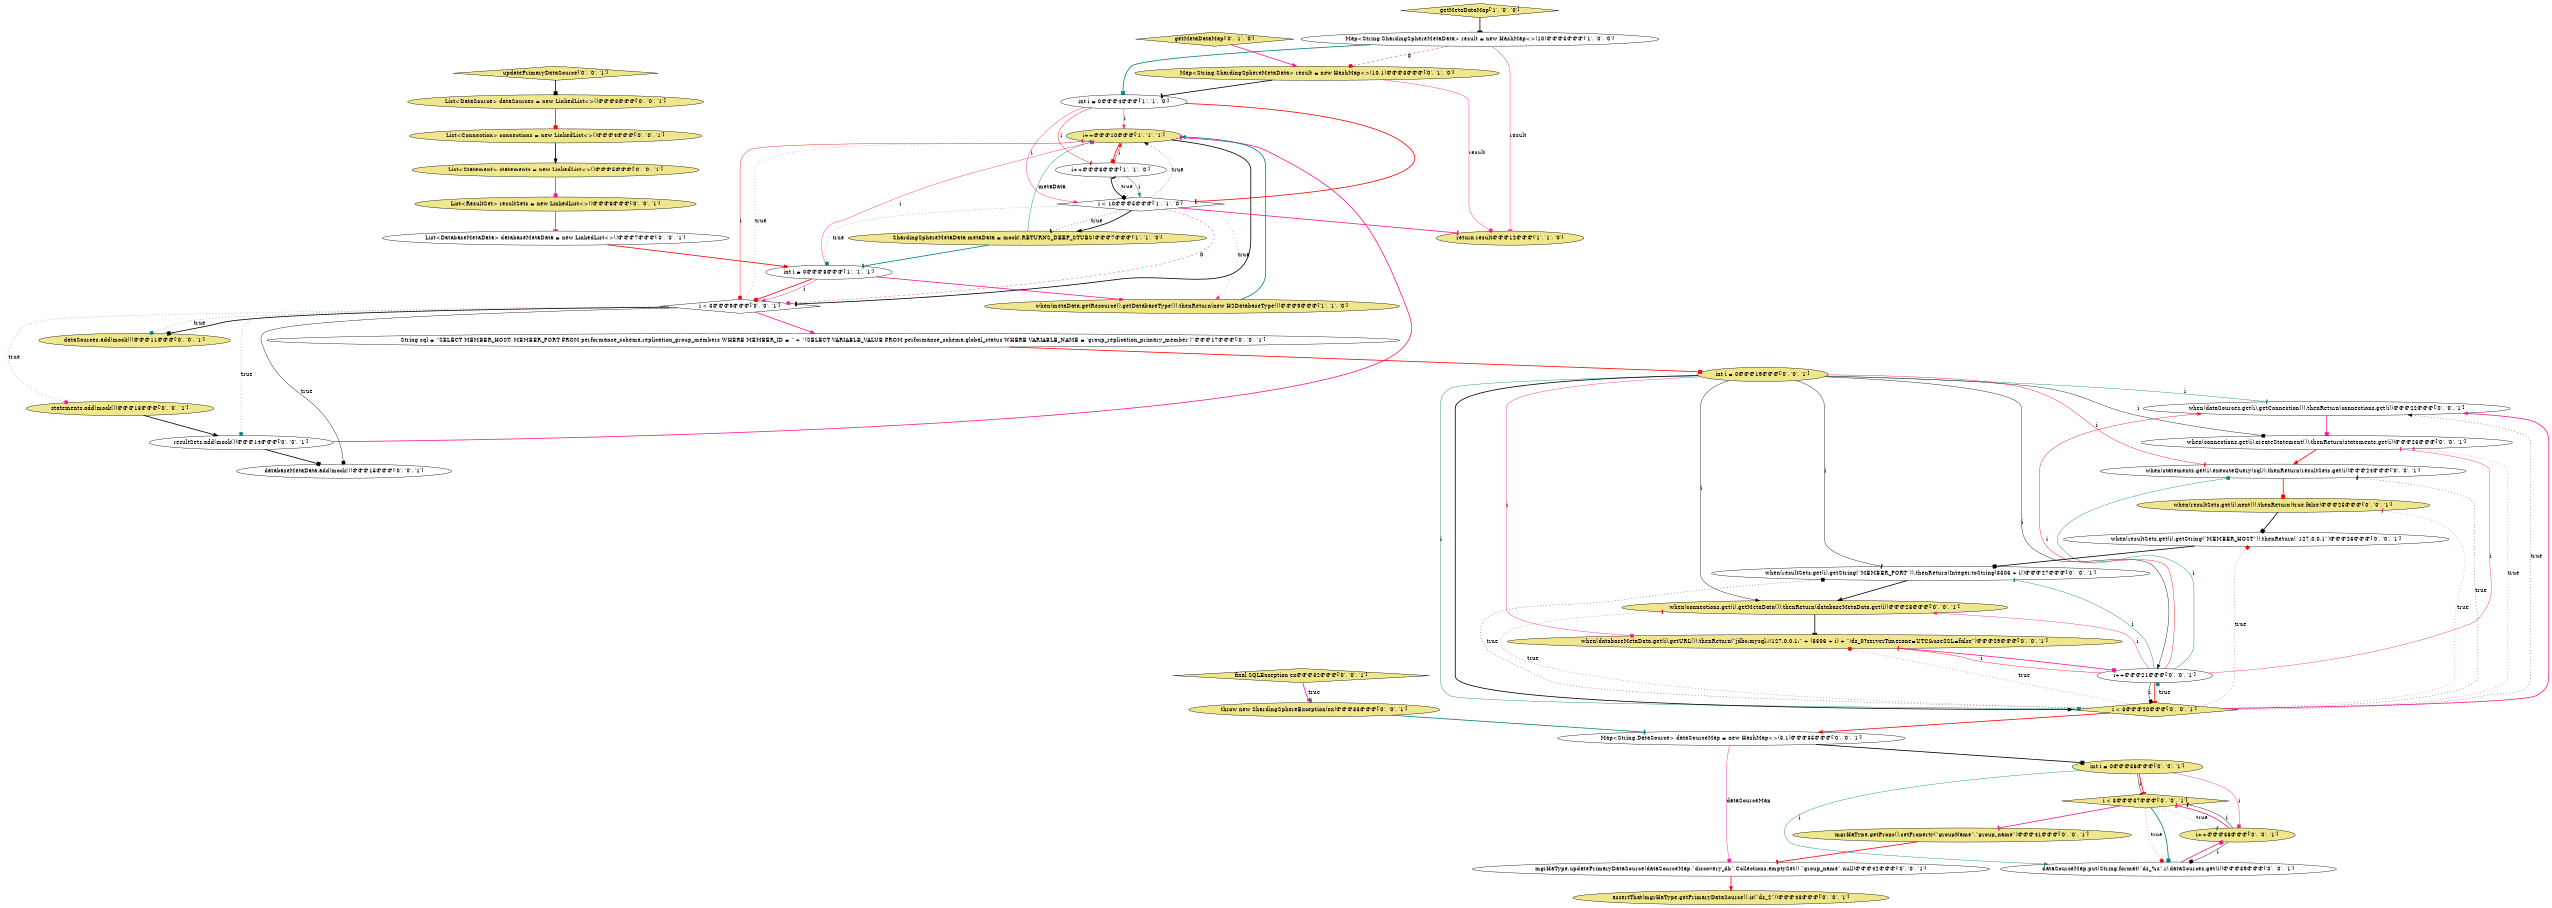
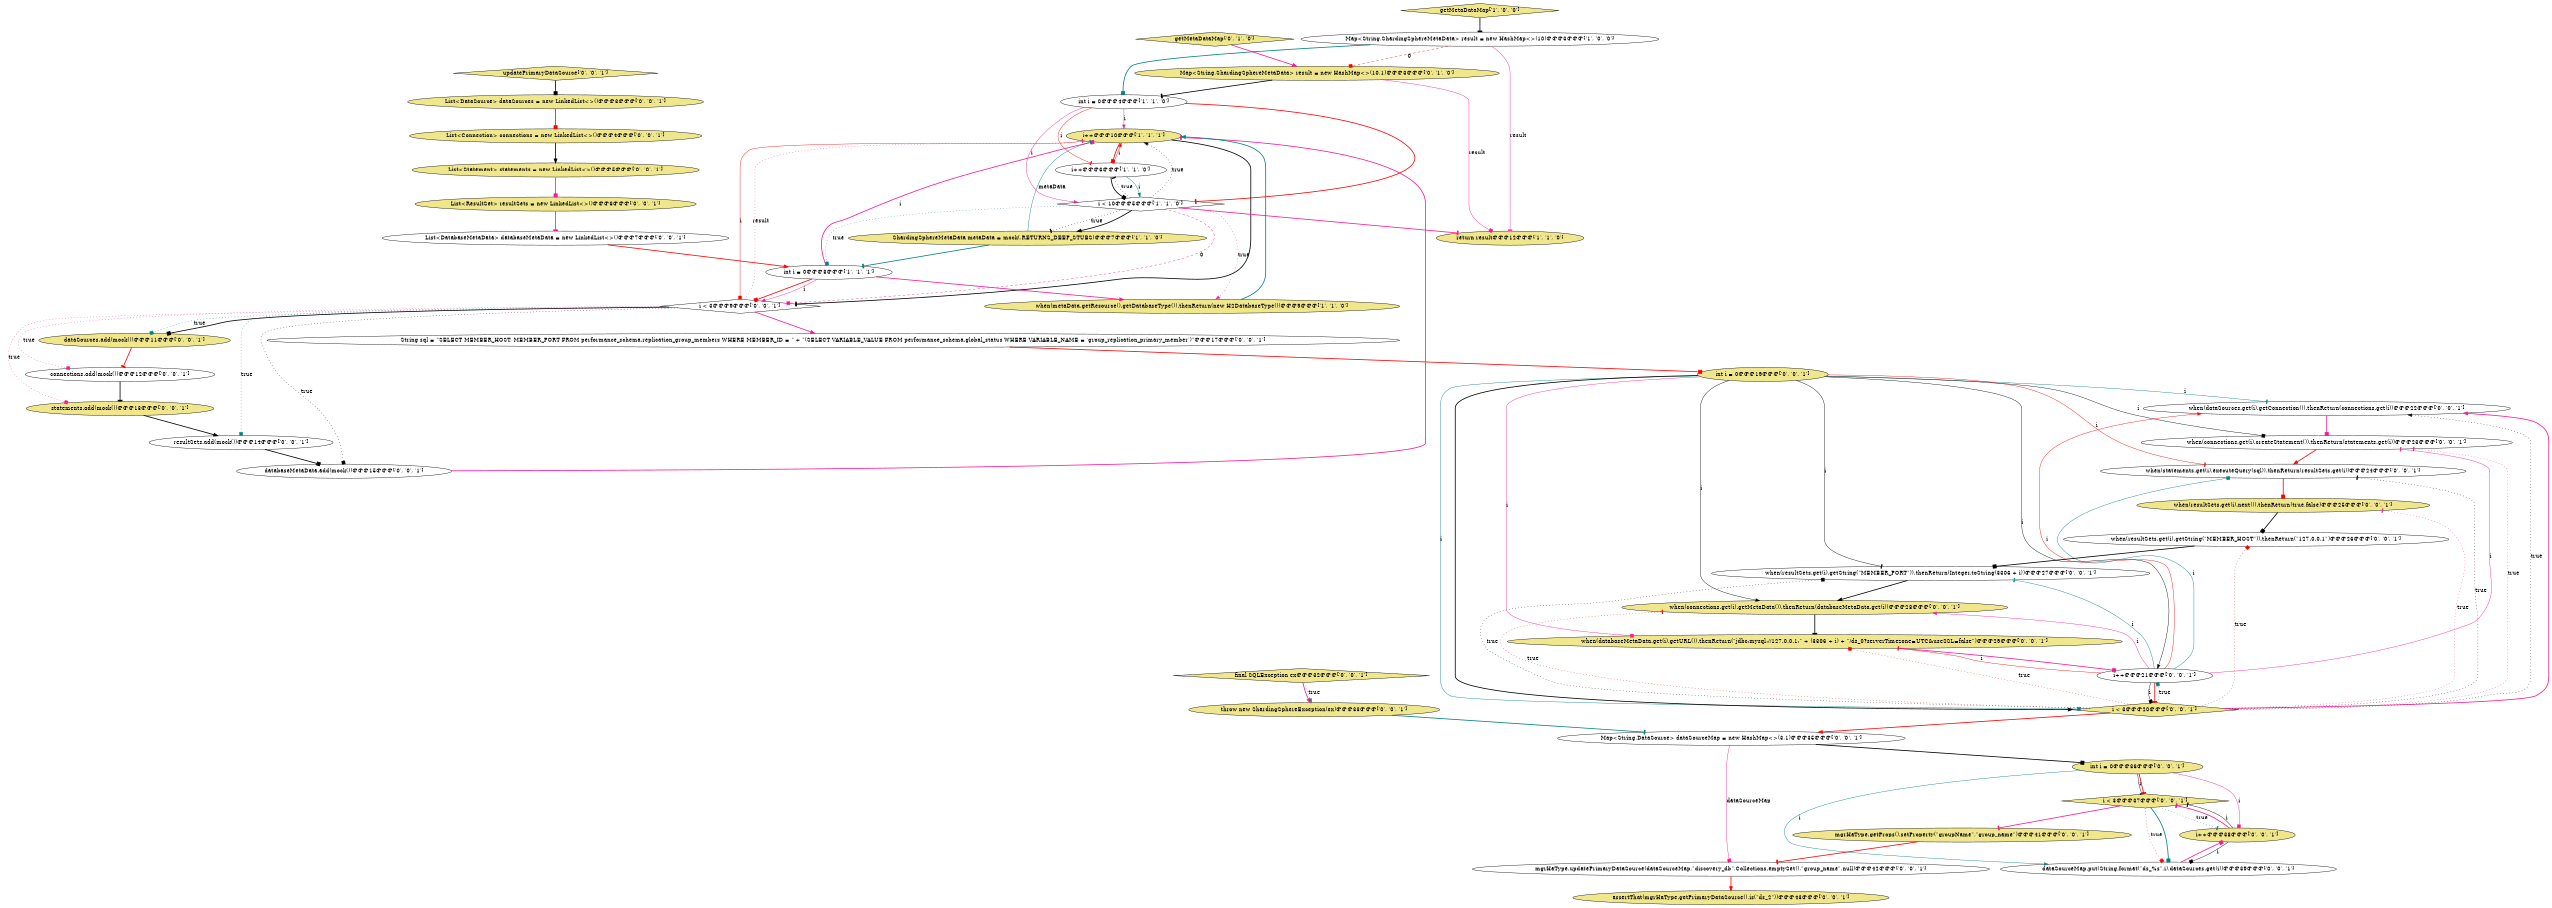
(937, 184) -> (937, 184)
(761, 221) -> (761, 221)
(392, 318) -> (392, 318)
none -> (120, 374)
(1045, 415) -> (1190, 462)
